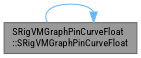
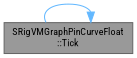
(70, 38) -> (68, 38)
